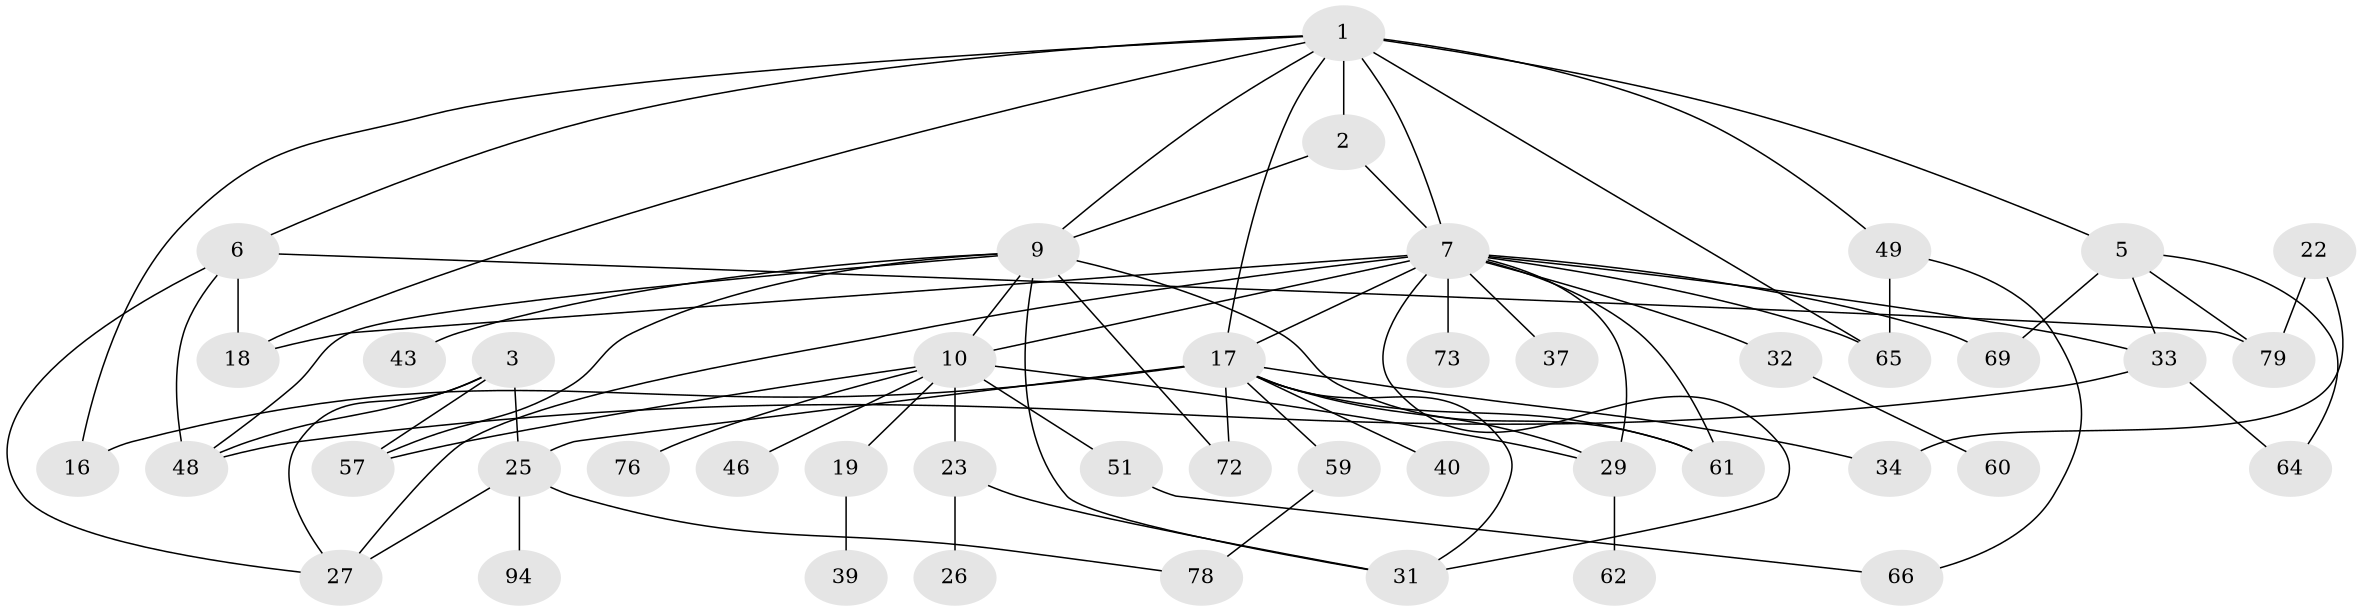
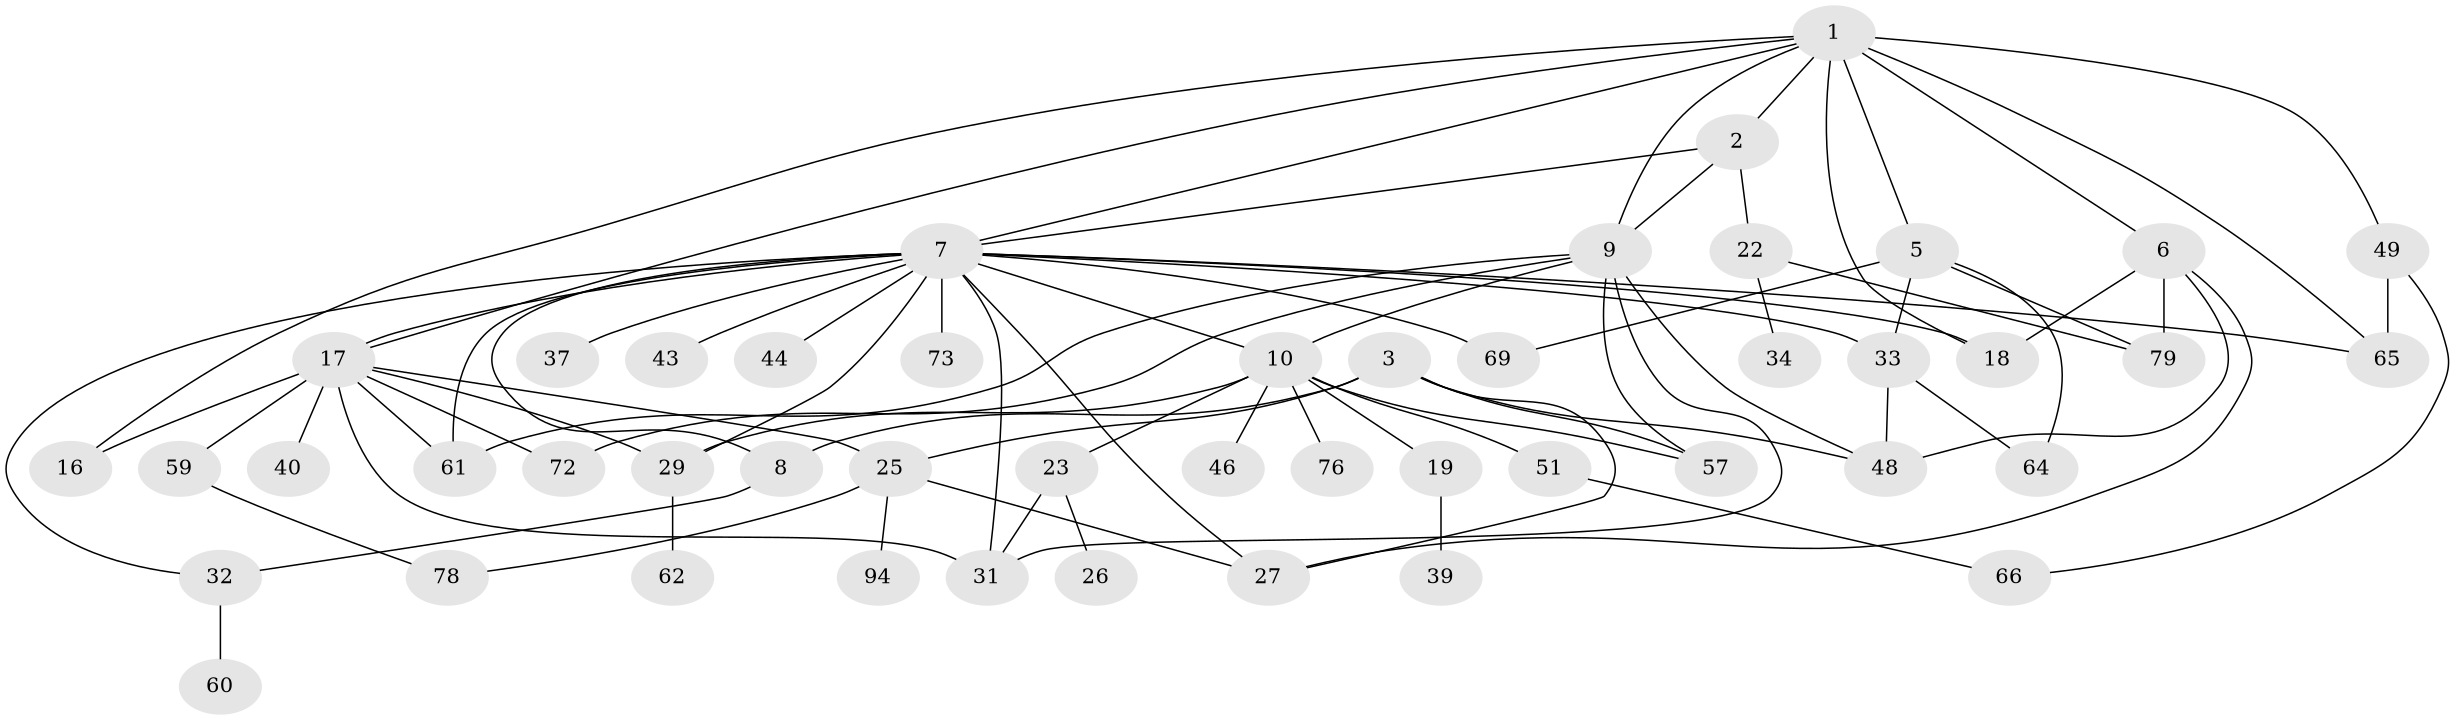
none -> (1744, 196)
(713, 280) -> (801, 301)
none -> (775, 360)
(1559, 409) -> none
none -> (782, 469)
